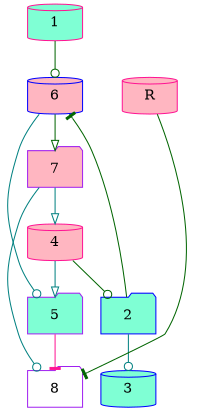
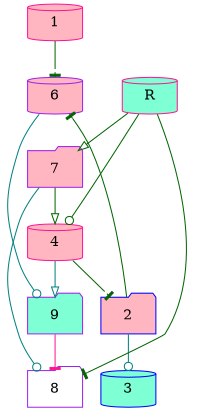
(55, 22) -> (55, 22)
(55, 55) -> (55, 55)
(55, 96) -> (55, 96)
(150, 96) -> (150, 96)
(55, 127) -> (107, 129)
none -> (106, 166)
(55, 201) -> (55, 201)
(89, 276) -> (89, 276)
(55, 316) -> (55, 316)
(128, 316) -> (128, 316)
